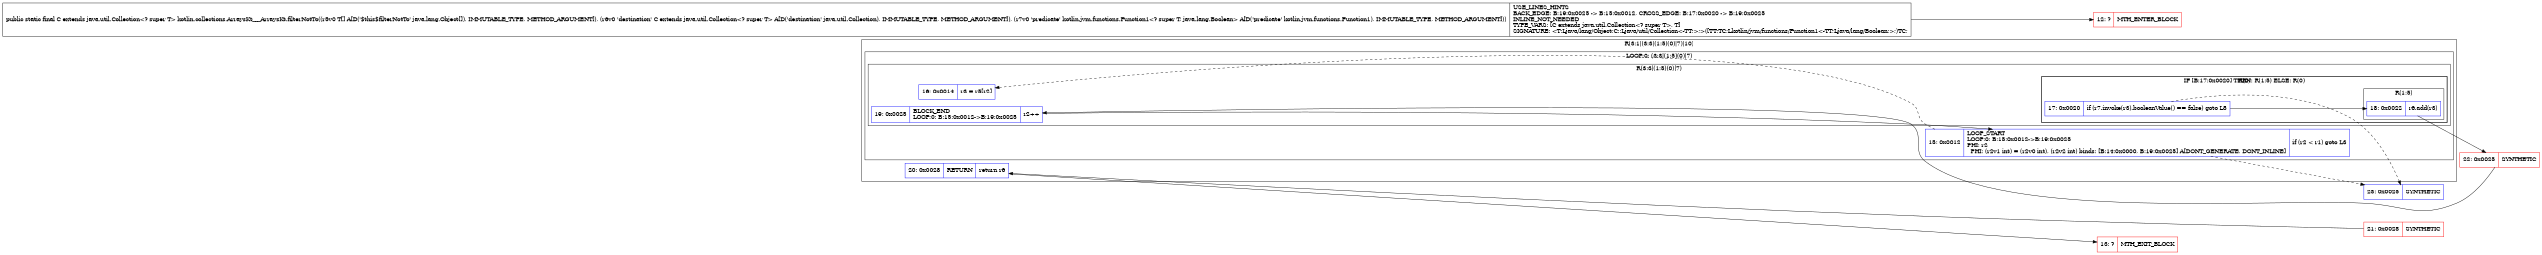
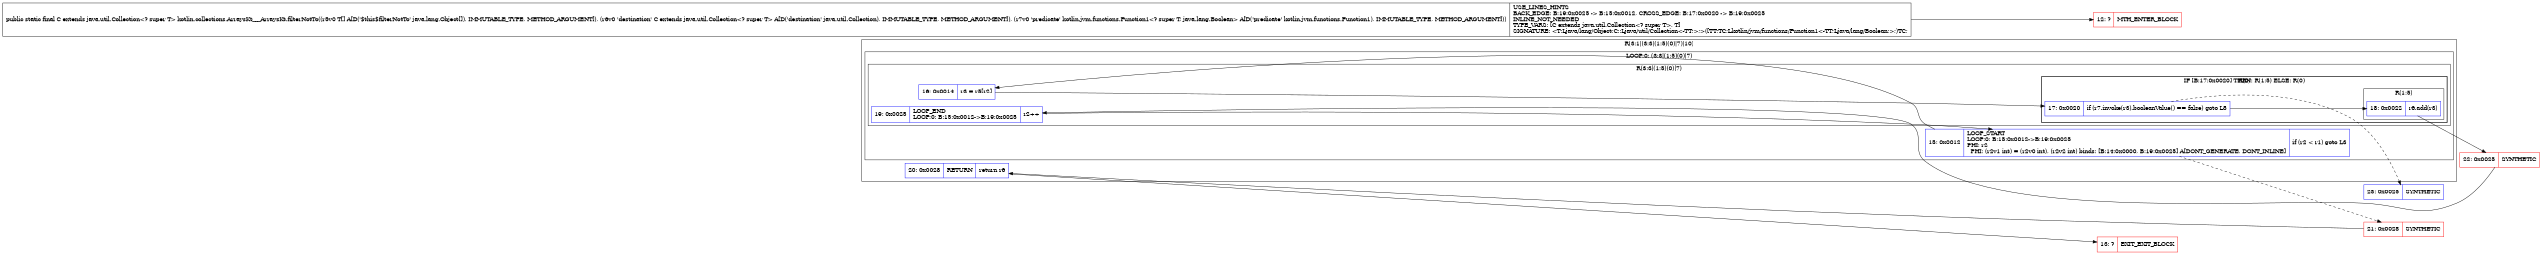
(1476, 57) -> (1476, 57)
none -> (1518, 97)
(931, 111) -> (929, 111)
(2286, 170) -> (2278, 189)
(2148, 244) -> (2147, 244)
